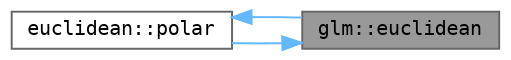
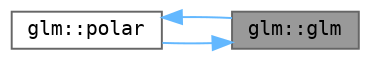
(122, 30) -> (87, 30)
(401, 30) -> (295, 30)
